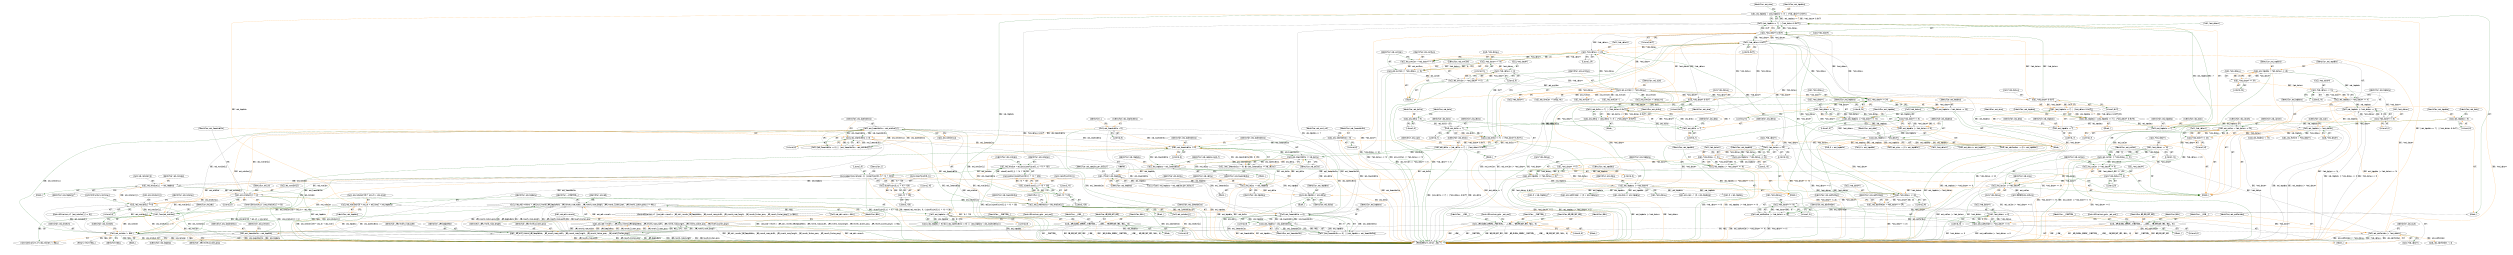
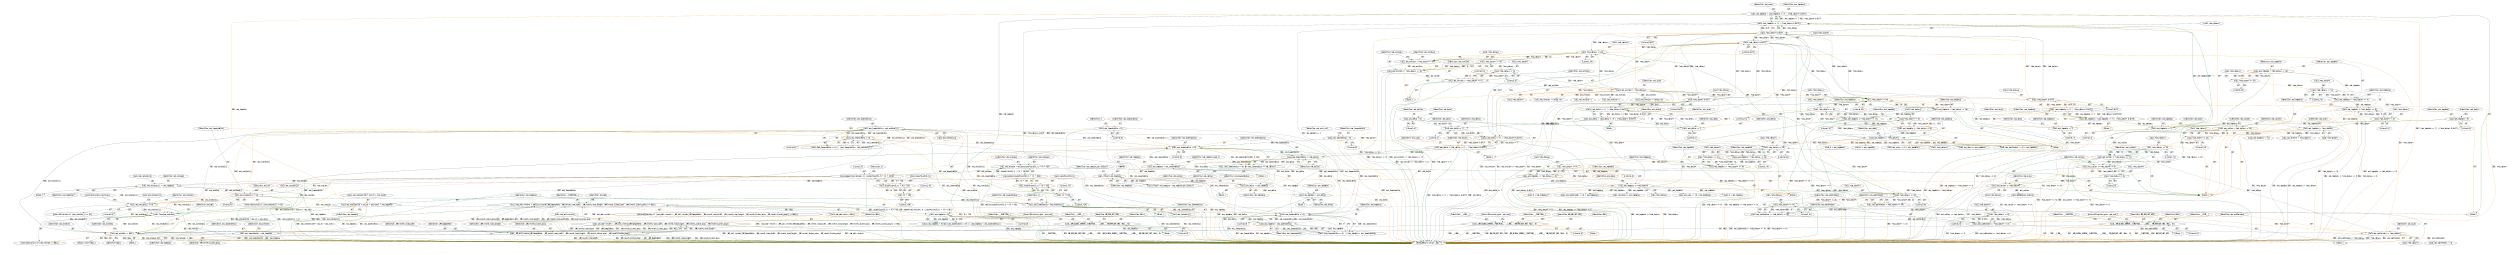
(42, 229) -> (42, 229)
